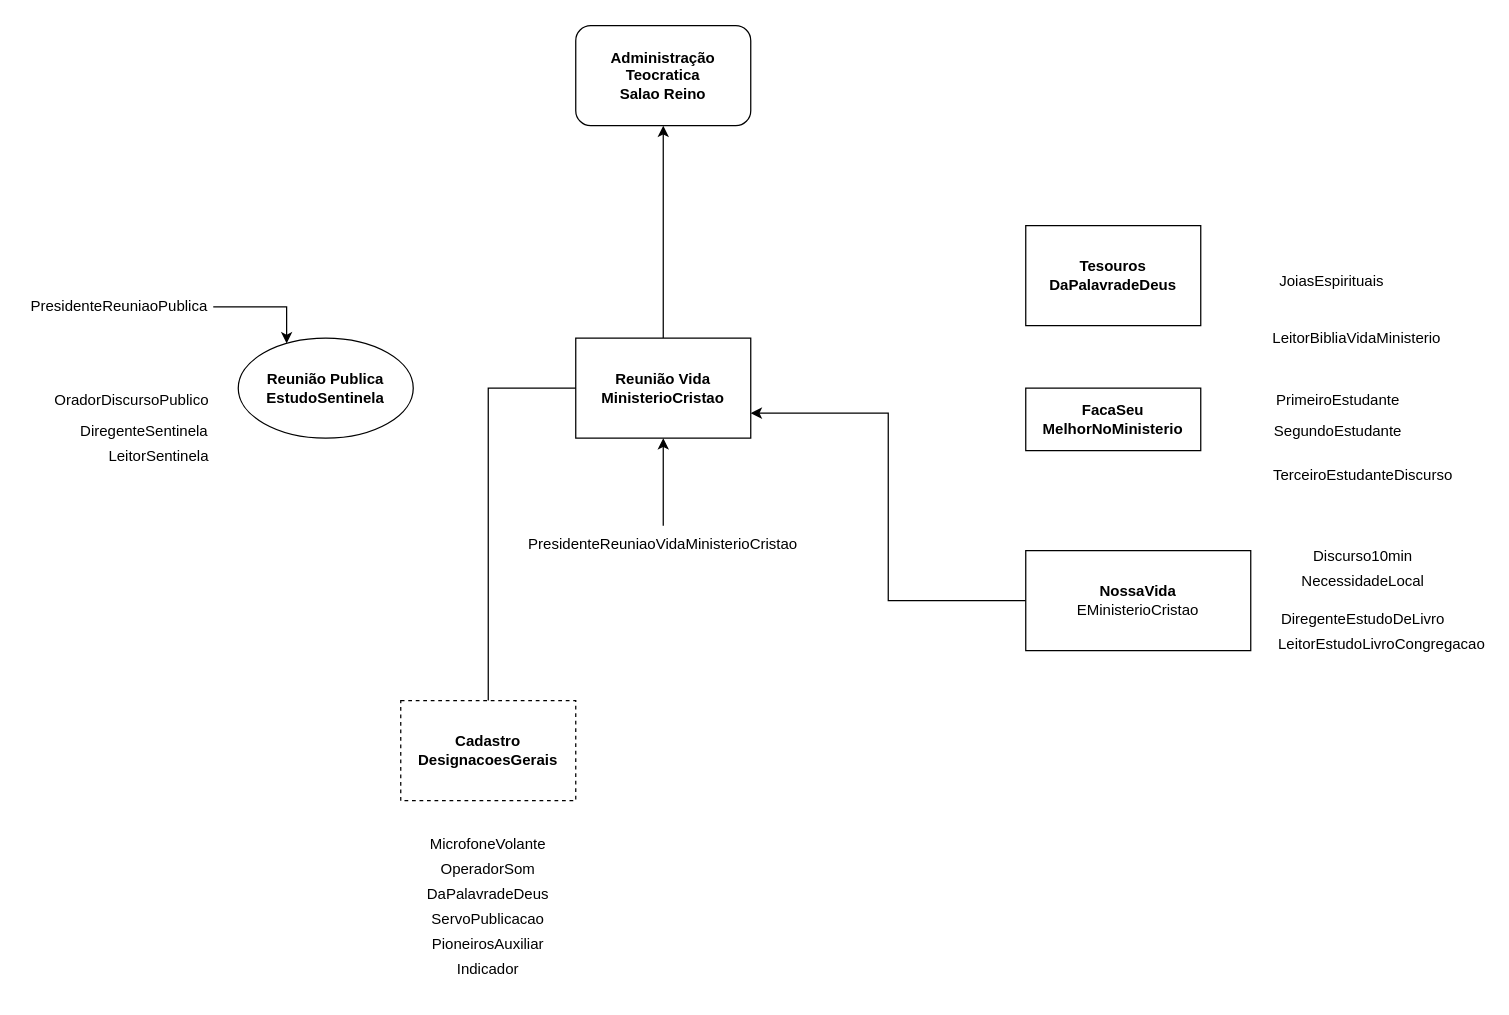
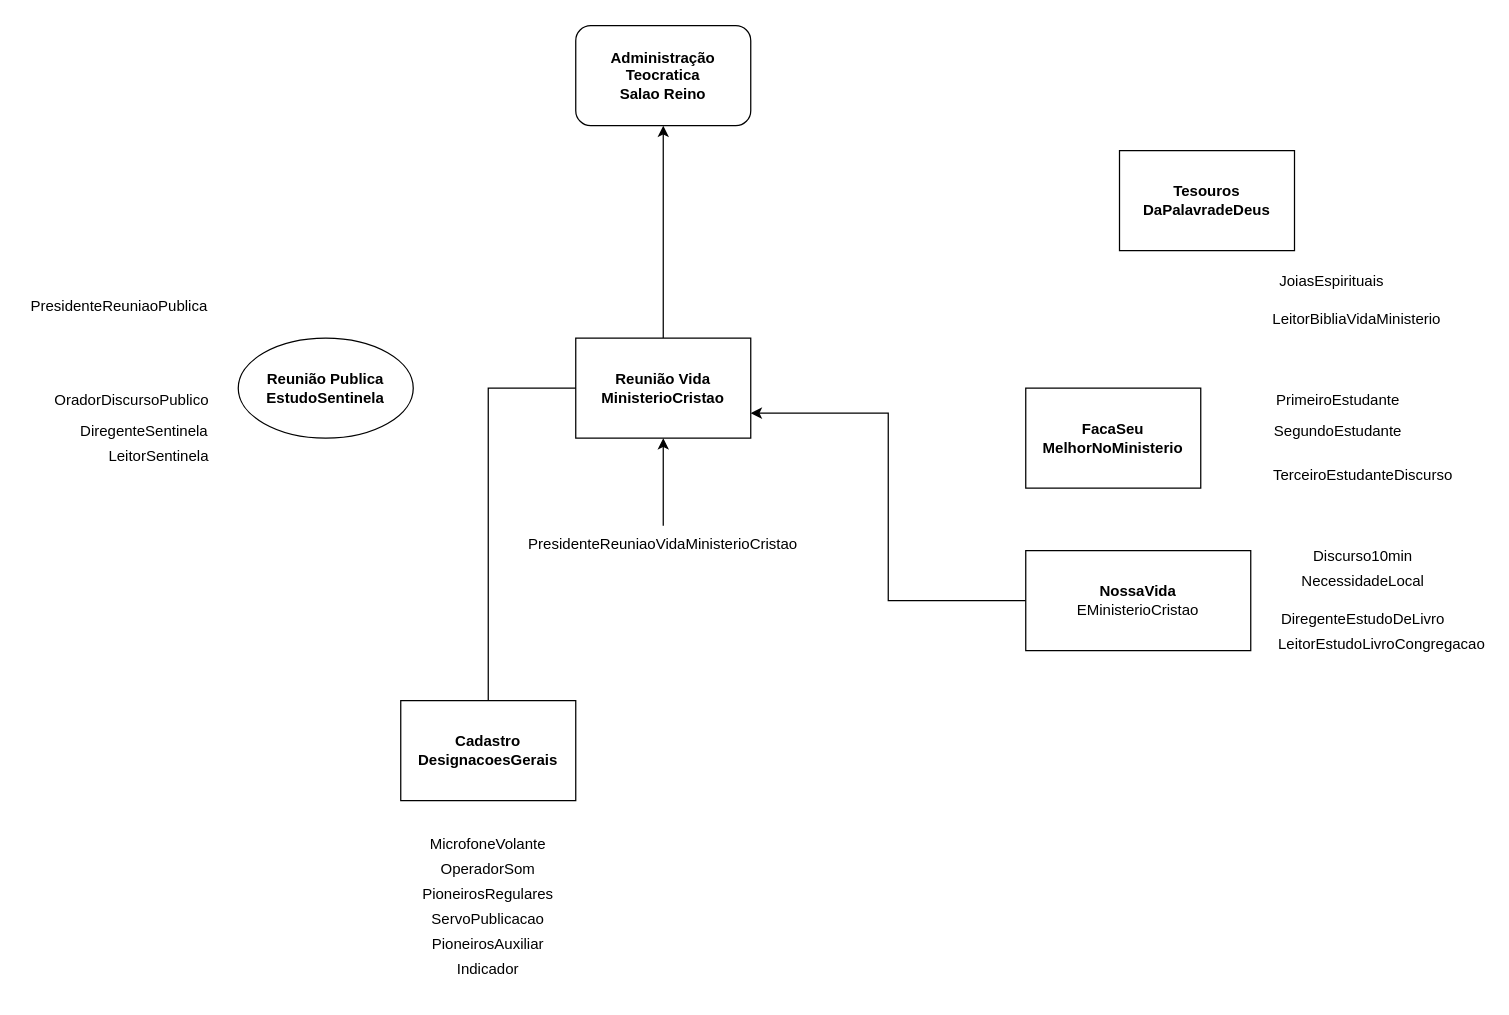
(1113, 276) -> (1207, 201)
(263, 307) -> none
(1357, 338) -> (1357, 319)
(1113, 419) -> (1113, 438)
(488, 751) -> (488, 751)
(488, 894) -> (488, 894)
